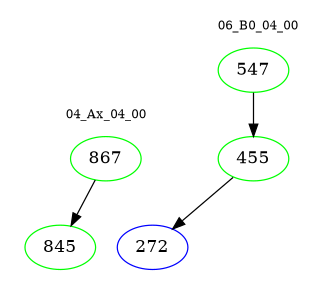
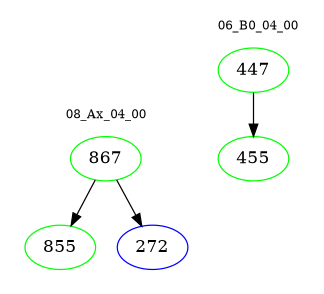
(253, 70) -> (253, 70)
(106, 115) -> (106, 115)
(208, 199) -> (126, 198)
(60, 247) -> (60, 247)
